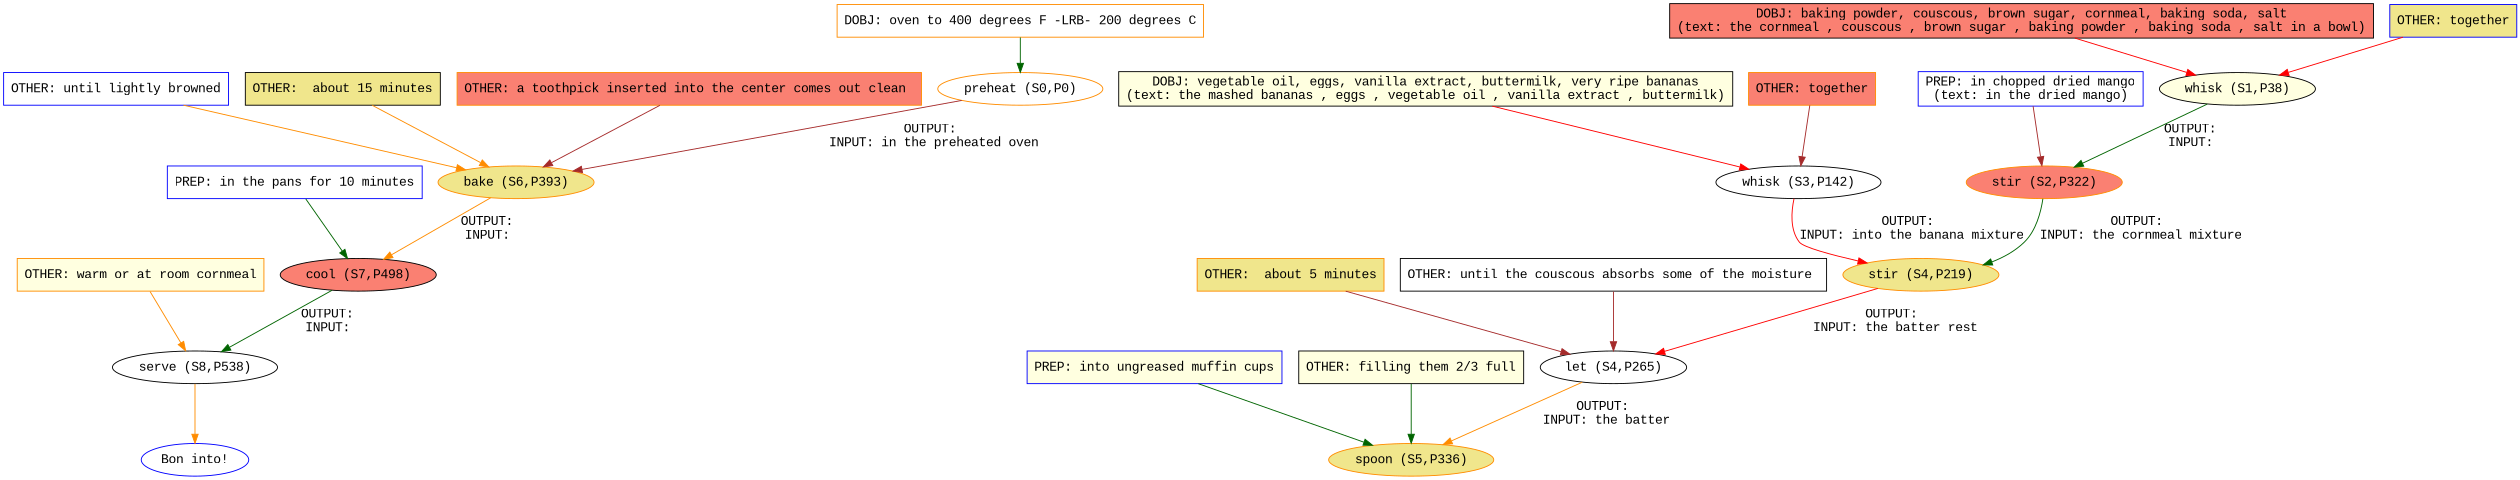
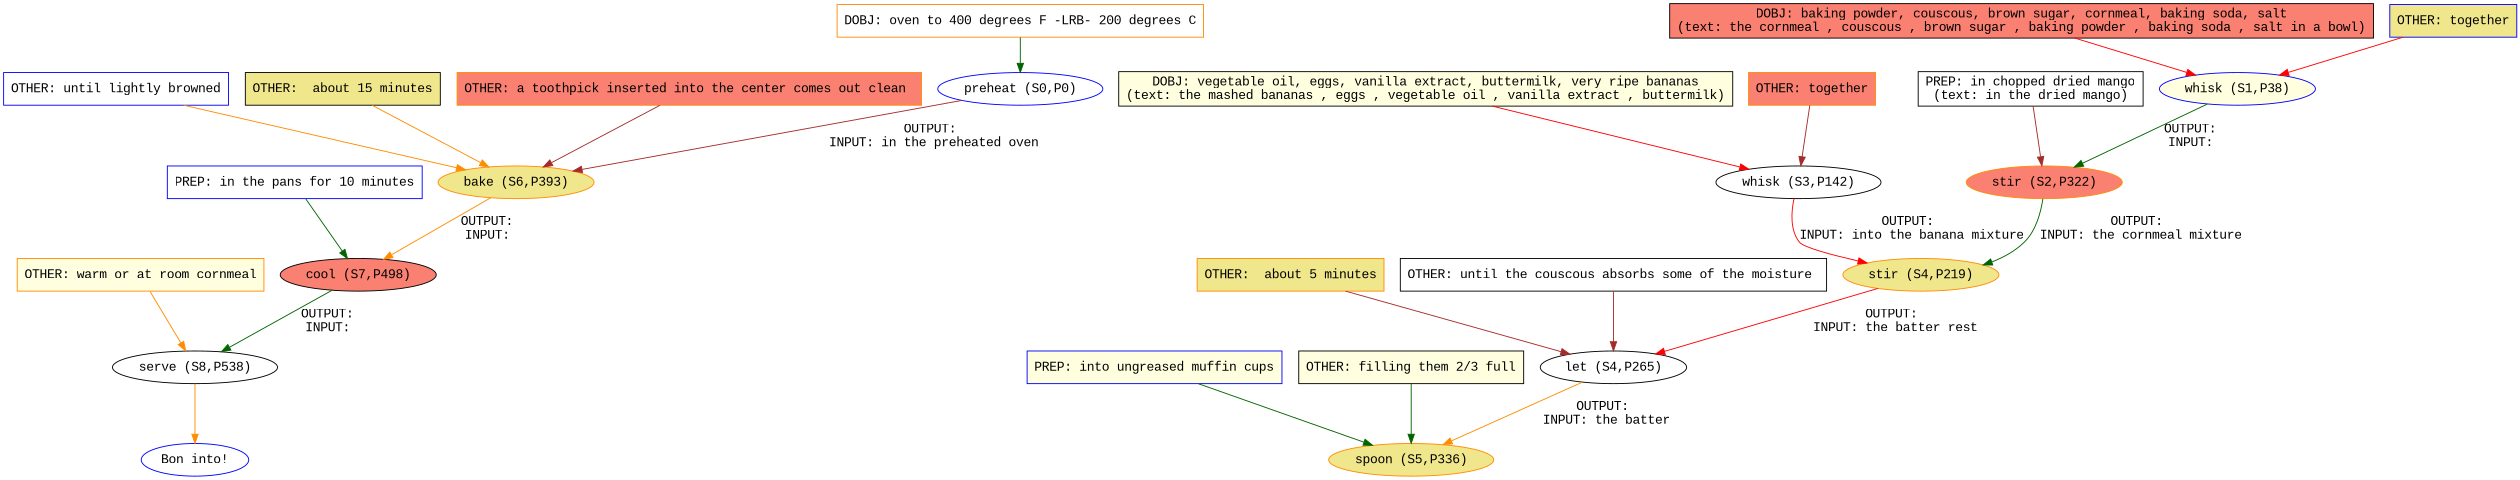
(1020, 89) -> (1020, 89)
(2031, 89) -> (2031, 89)
(2237, 89) -> (2237, 89)
